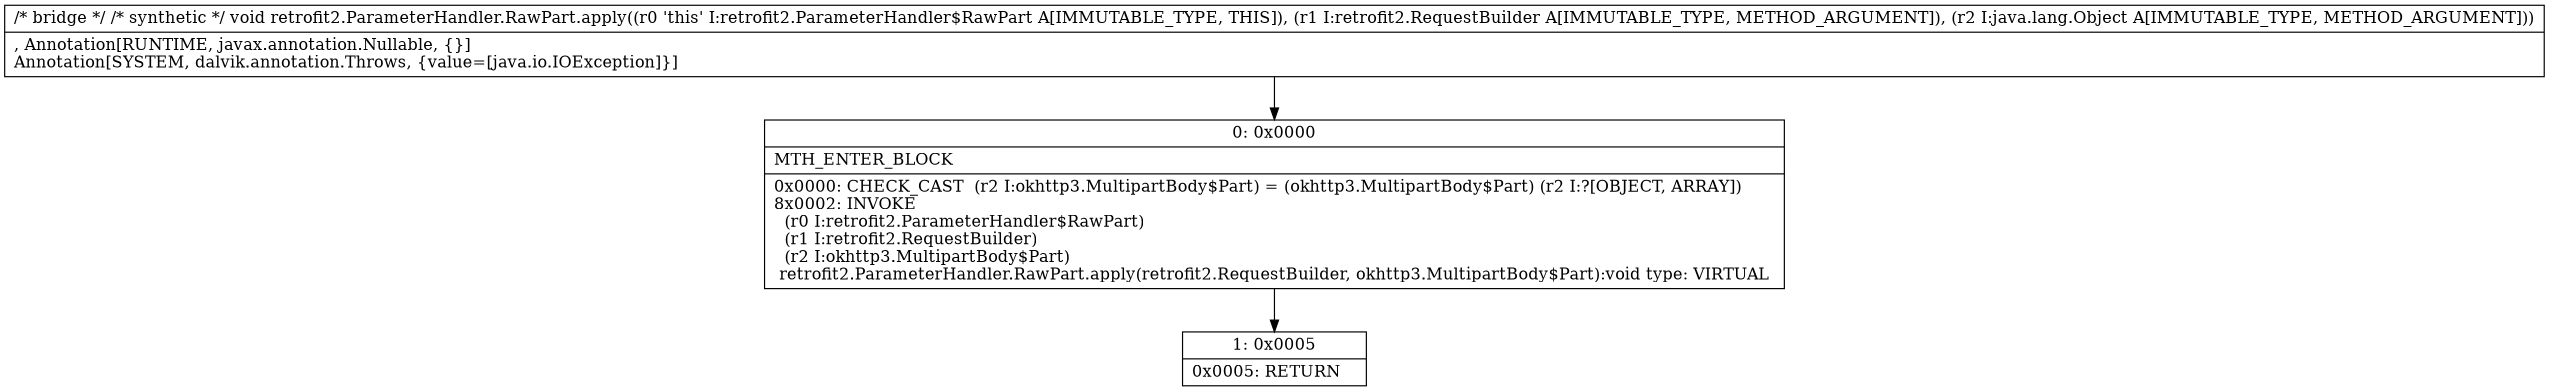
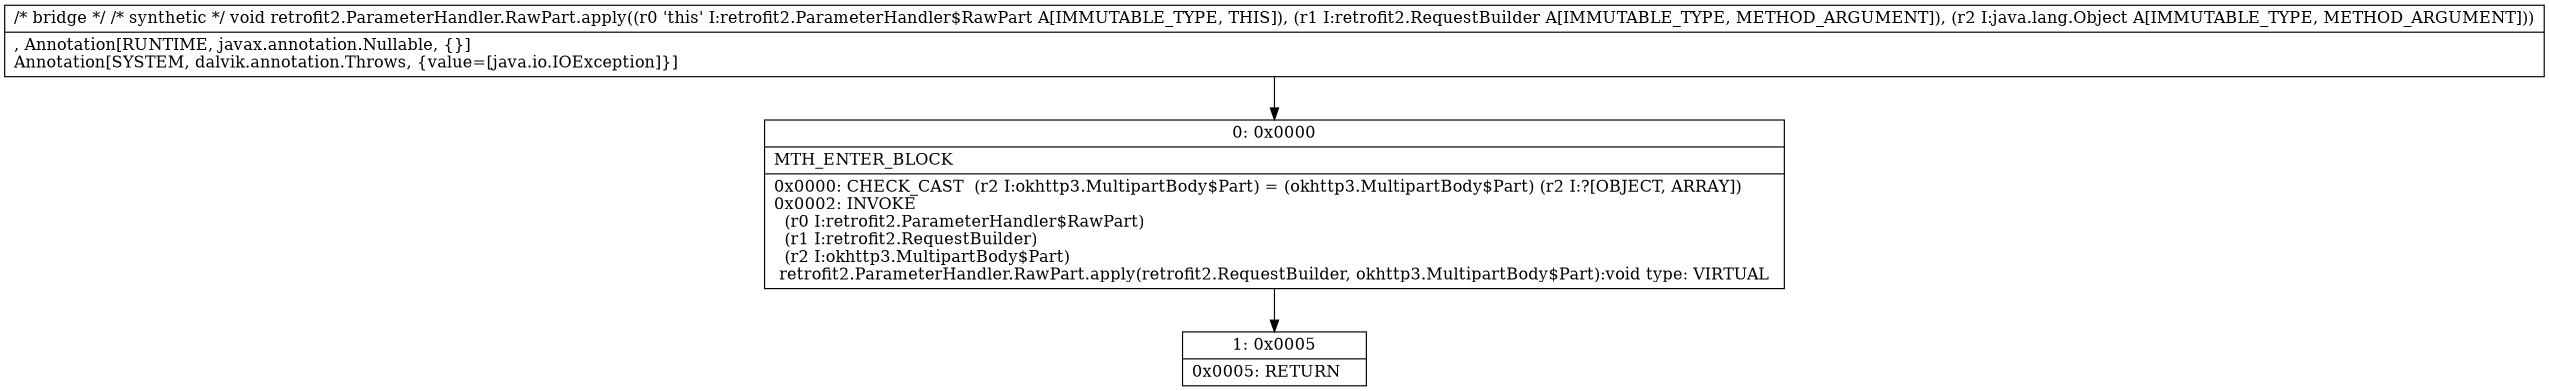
(851, 204) -> (851, 204)
